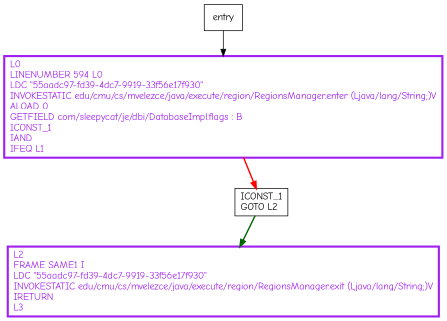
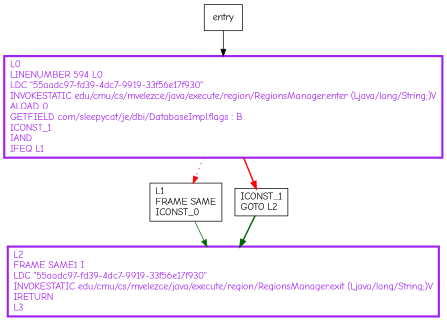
none -> (186, 202)
